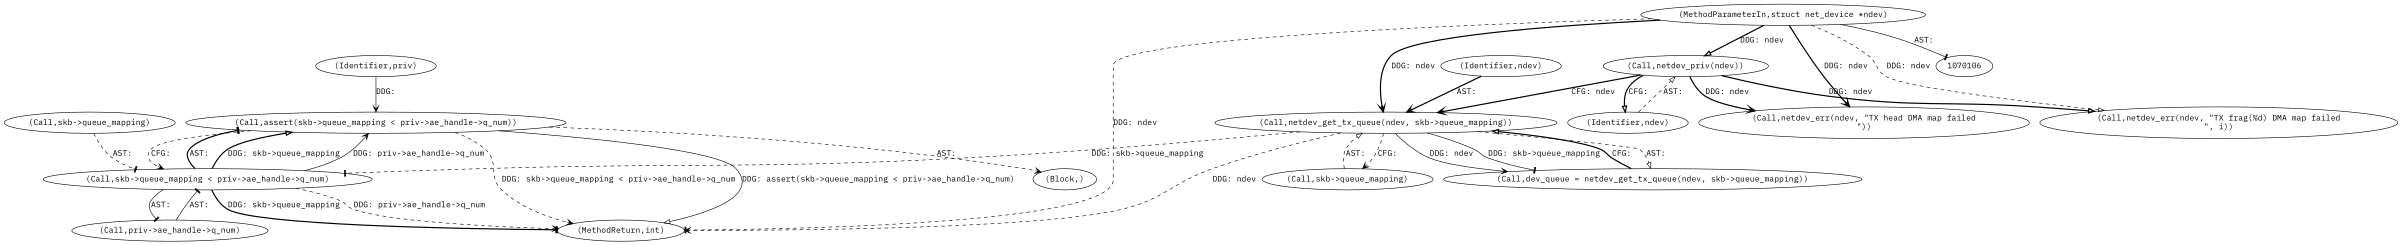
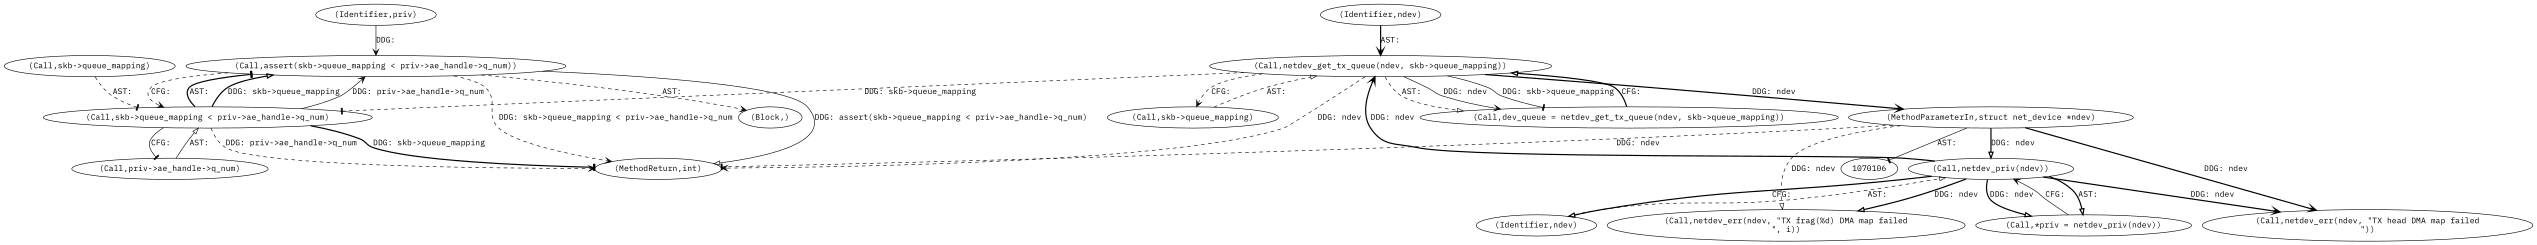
(1498, 32) -> (1691, 91)
(1593, 92) -> (1393, 117)
(163, 205) -> (163, 143)
(186, 206) -> (185, 145)
none -> (2084, 225)
